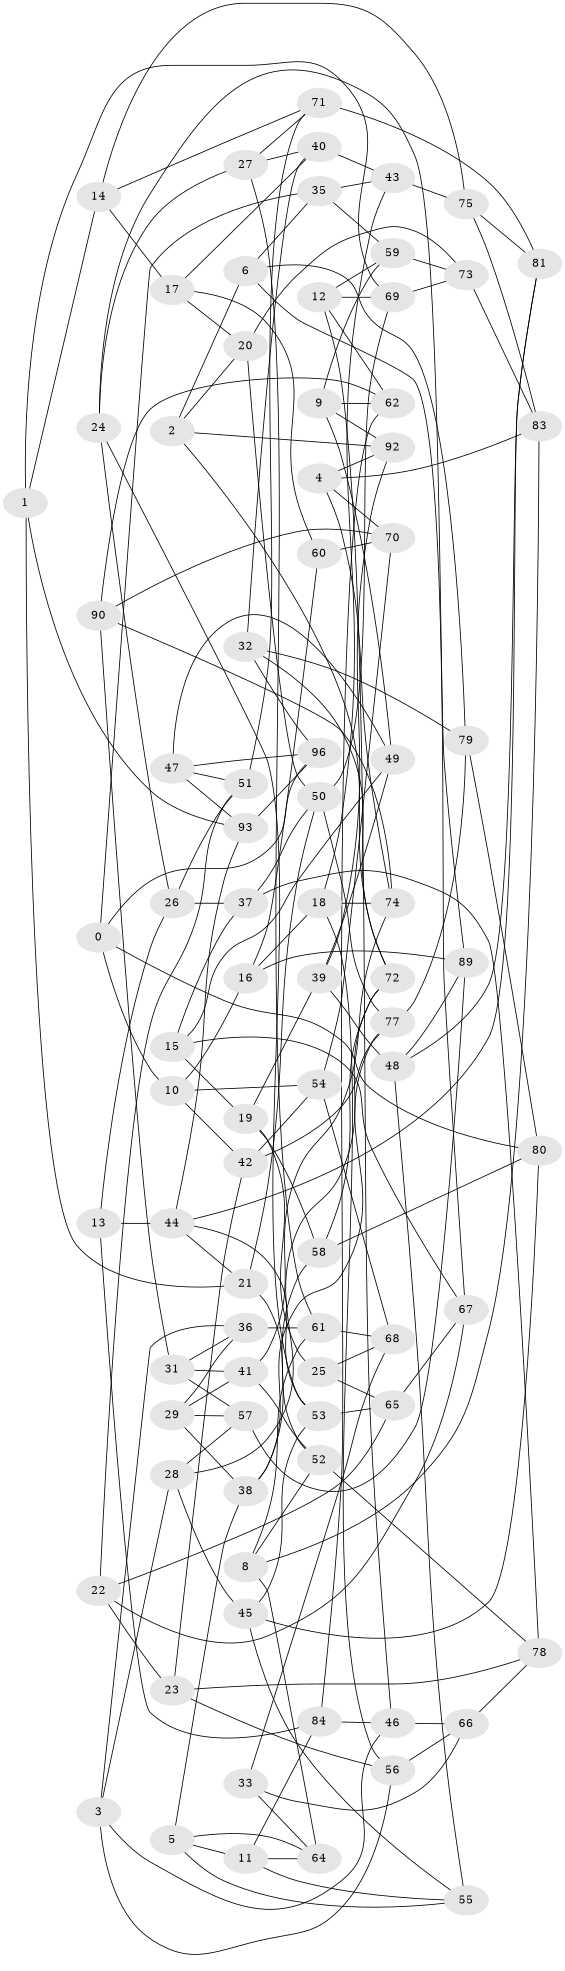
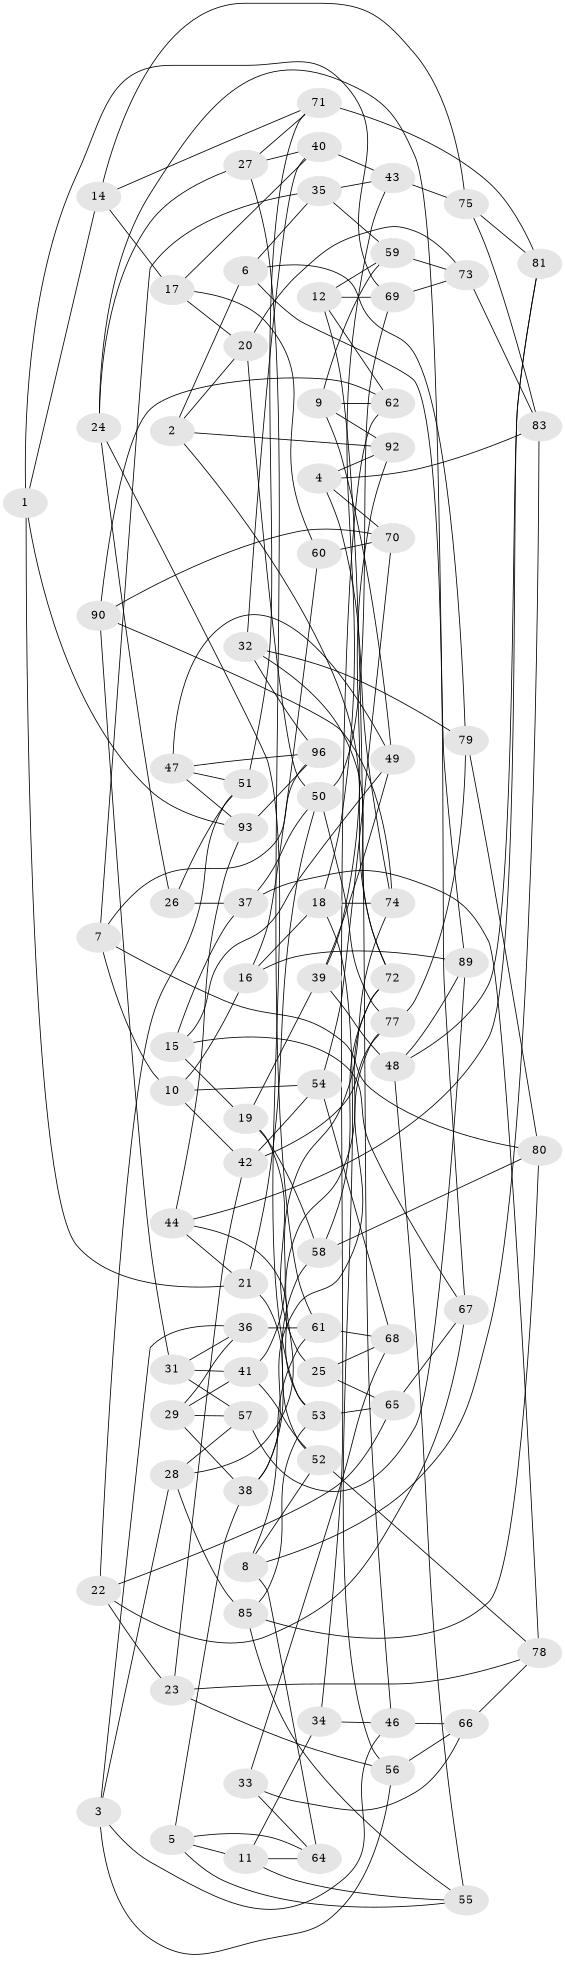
(99, 938) -> (99, 938)
(99, 1223) -> none
(246, 1614) -> (246, 1614)
(319, 1722) -> (319, 1722)
